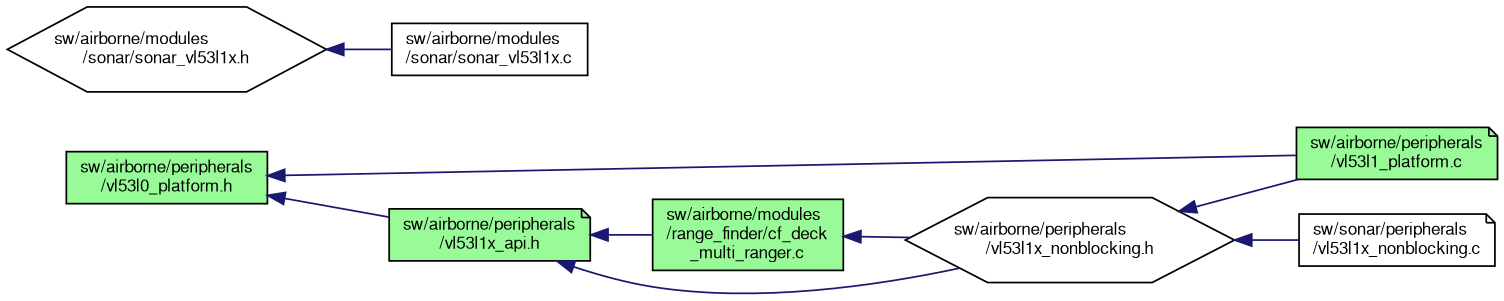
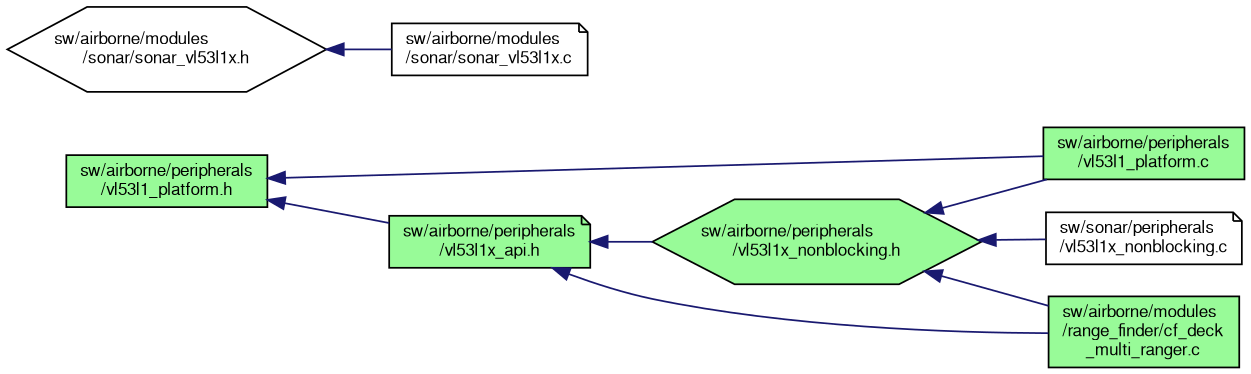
(490, 49) -> (490, 49)
(1397, 153) -> (1144, 153)
(167, 178) -> (167, 181)
(885, 237) -> (995, 291)
(1070, 240) -> (817, 242)
